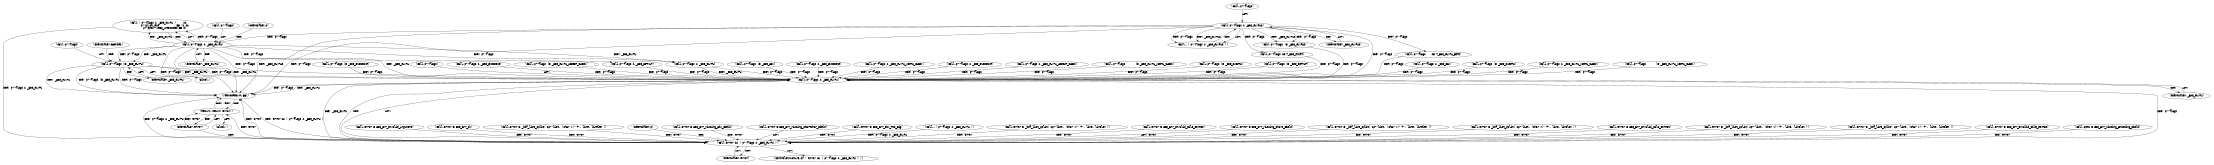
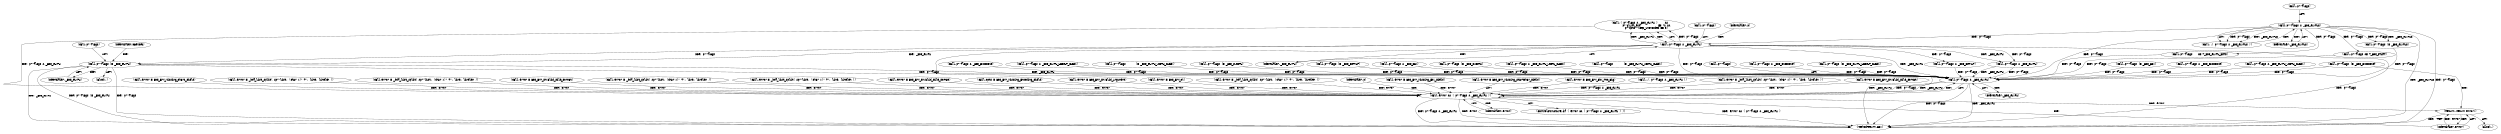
(232, 104) -> (2430, 73)
(1148, 135) -> (439, 88)
